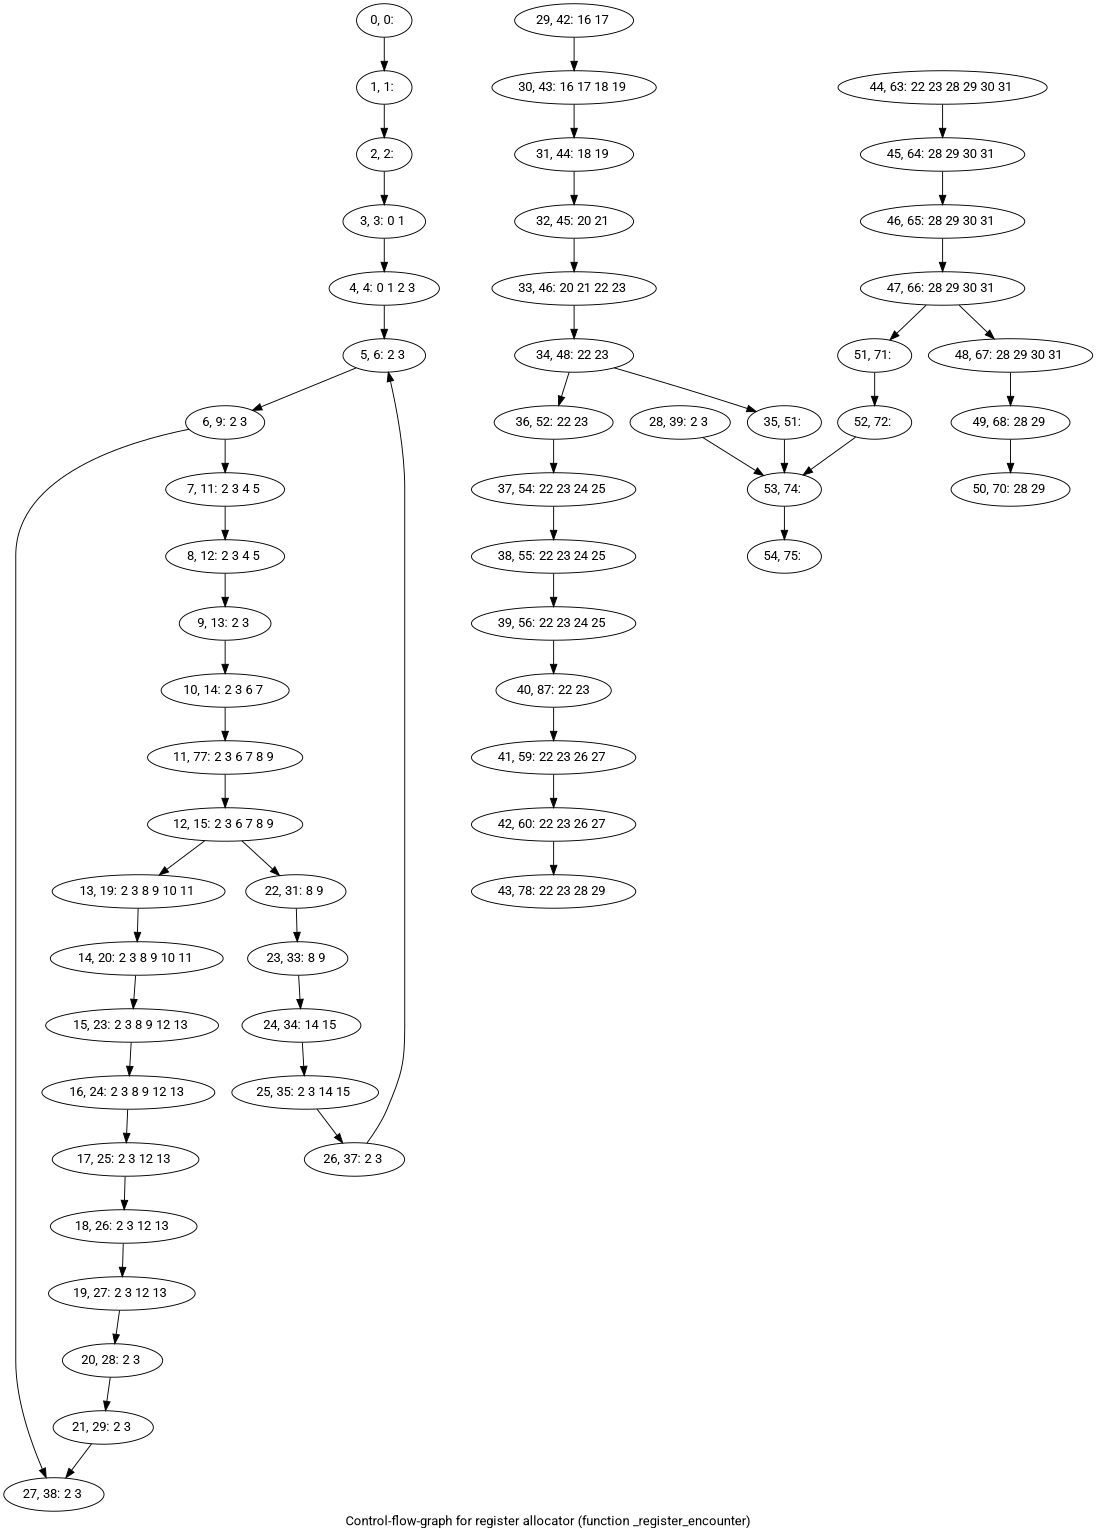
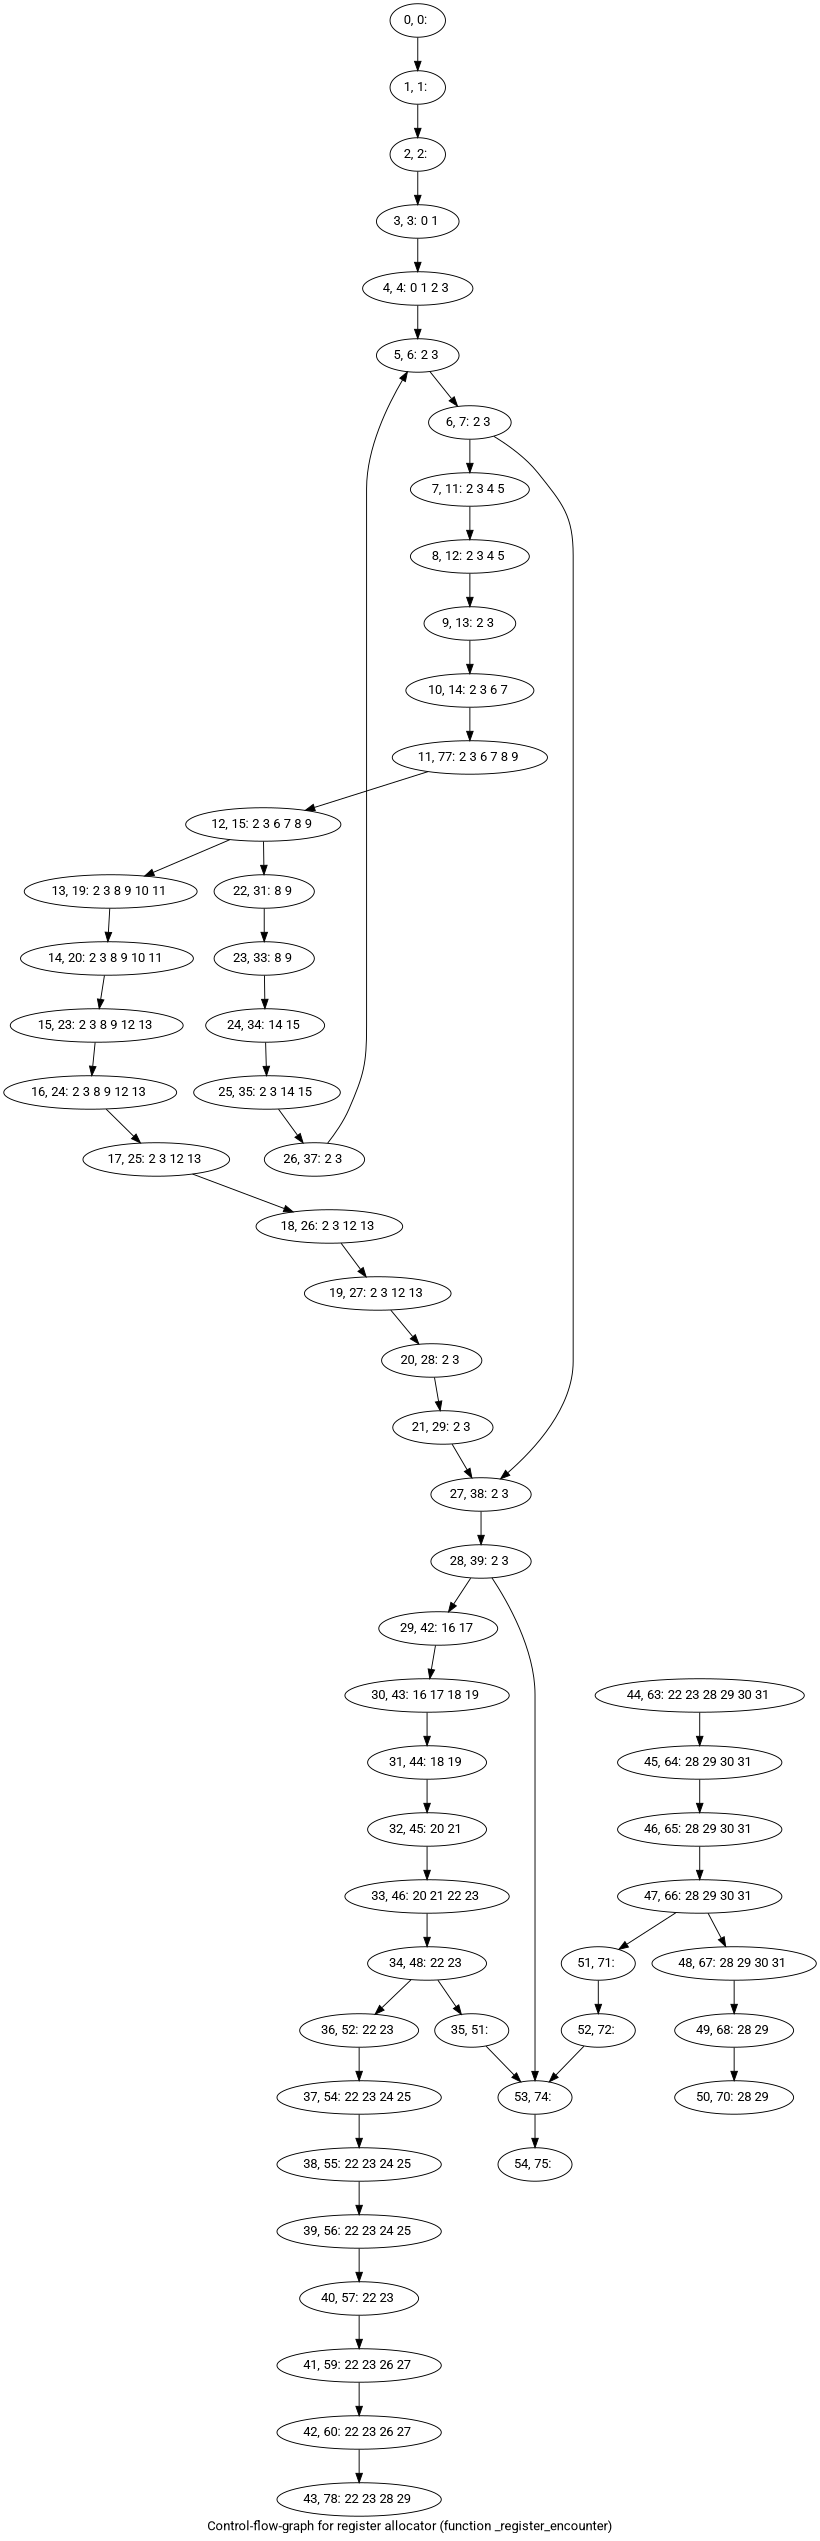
(225, 422) -> (470, 422)
(554, 690) -> (359, 2298)
none -> (481, 1523)
none -> (462, 1591)
